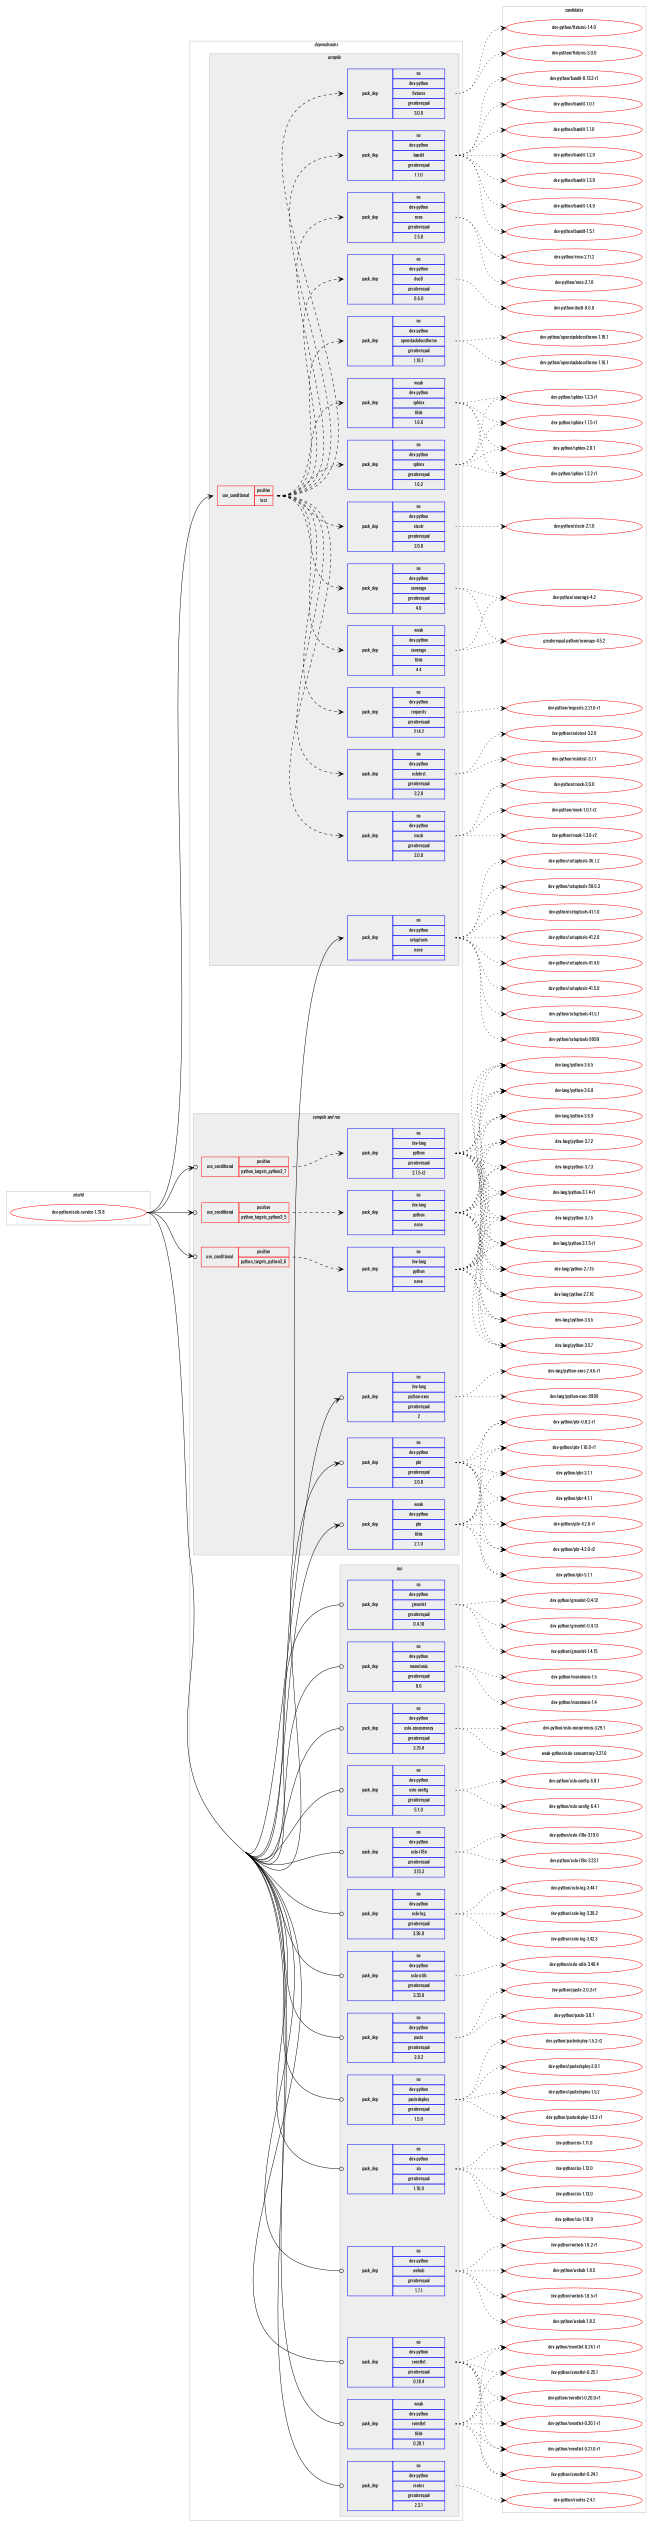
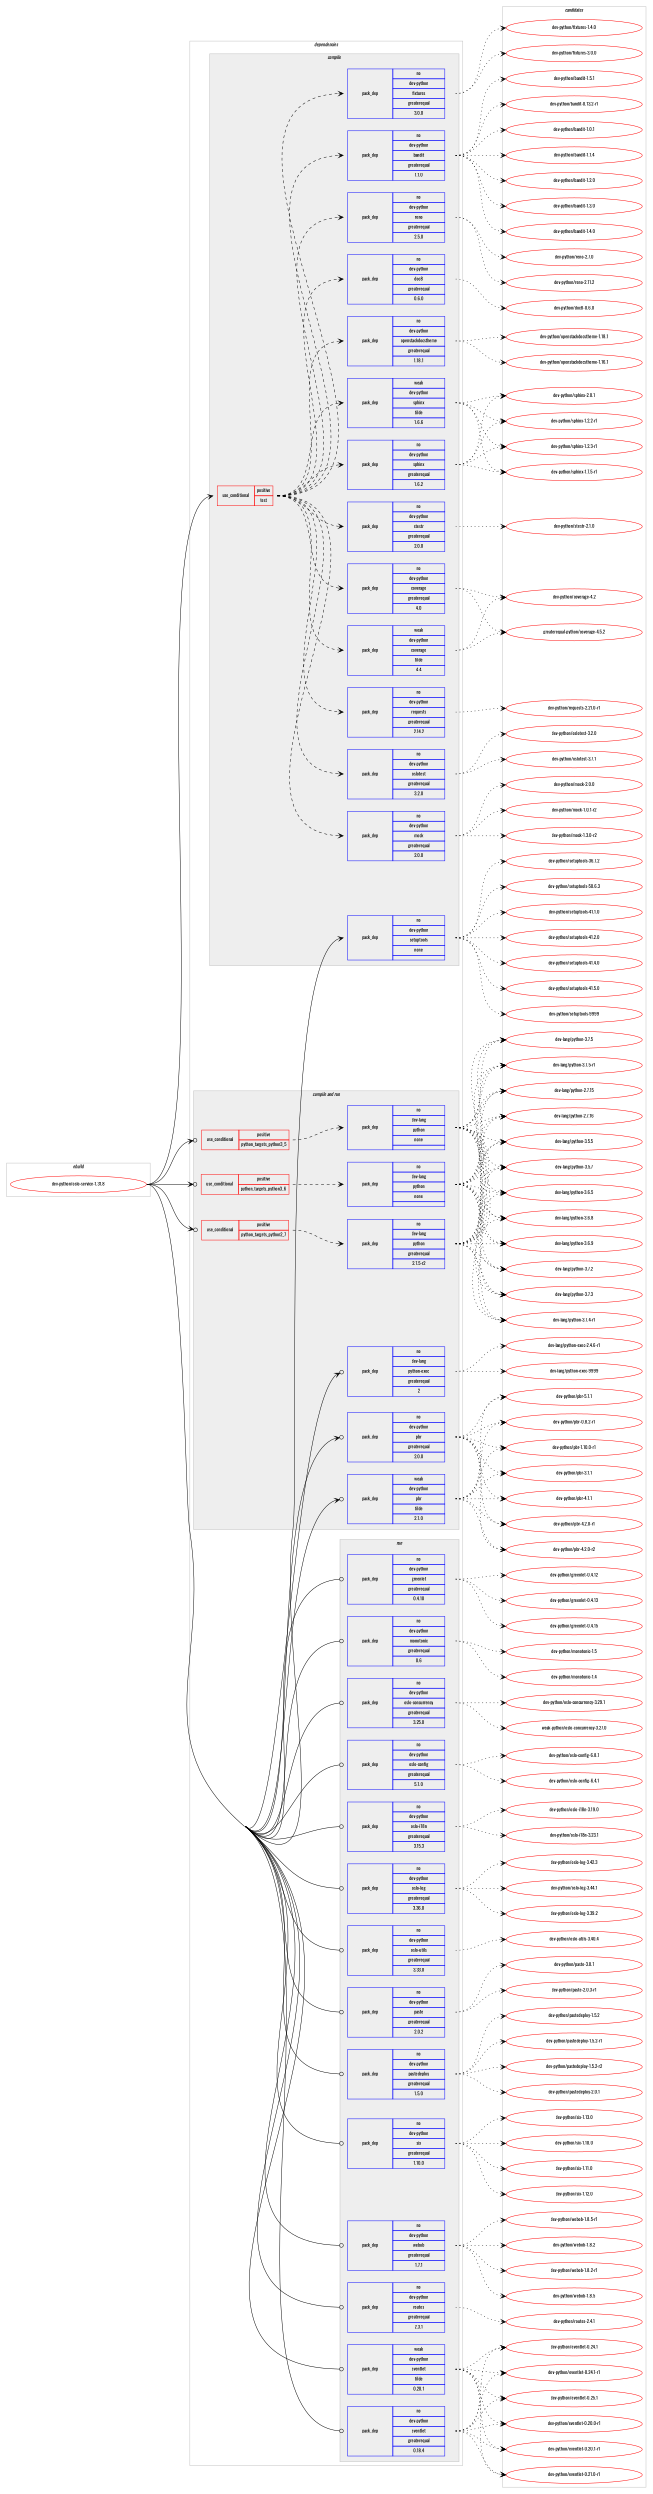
(574, 130) -> (574, 155)
(574, 1014) -> none
(574, 1652) -> (574, 1626)
